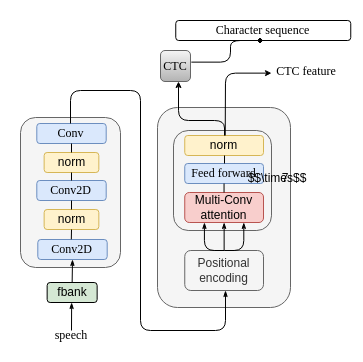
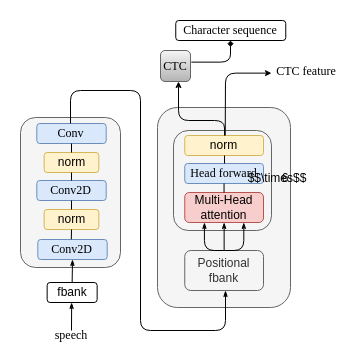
(263, 31) -> (231, 31)
(224, 174) -> (224, 174)
(286, 179) -> (286, 179)
(224, 208) -> (224, 208)
(224, 271) -> (224, 271)
(72, 293) -> (72, 293)
